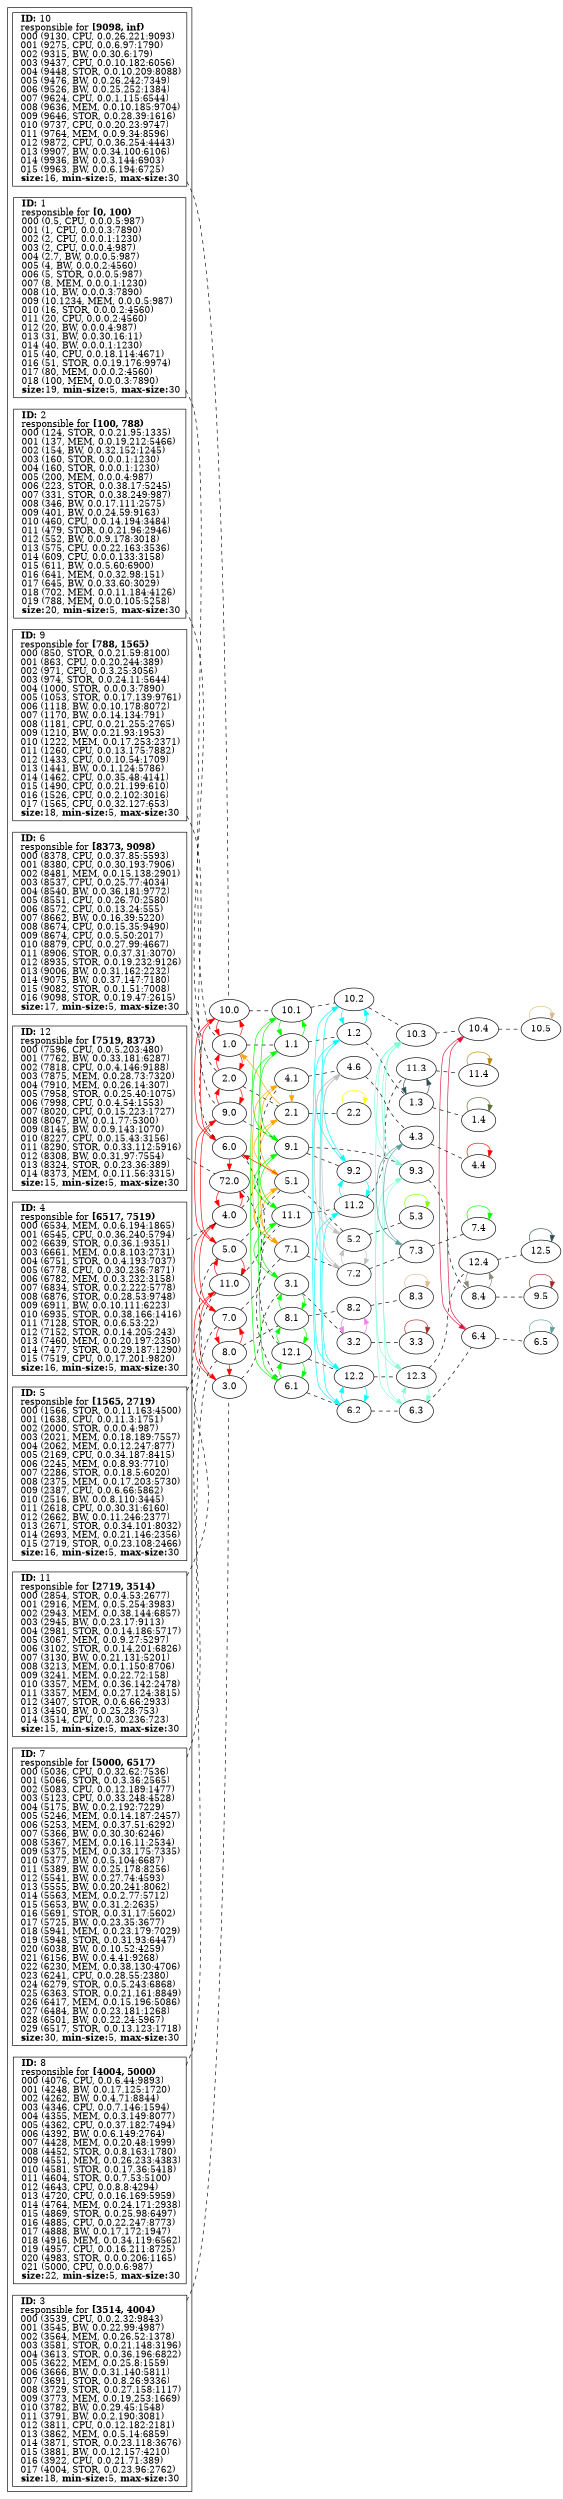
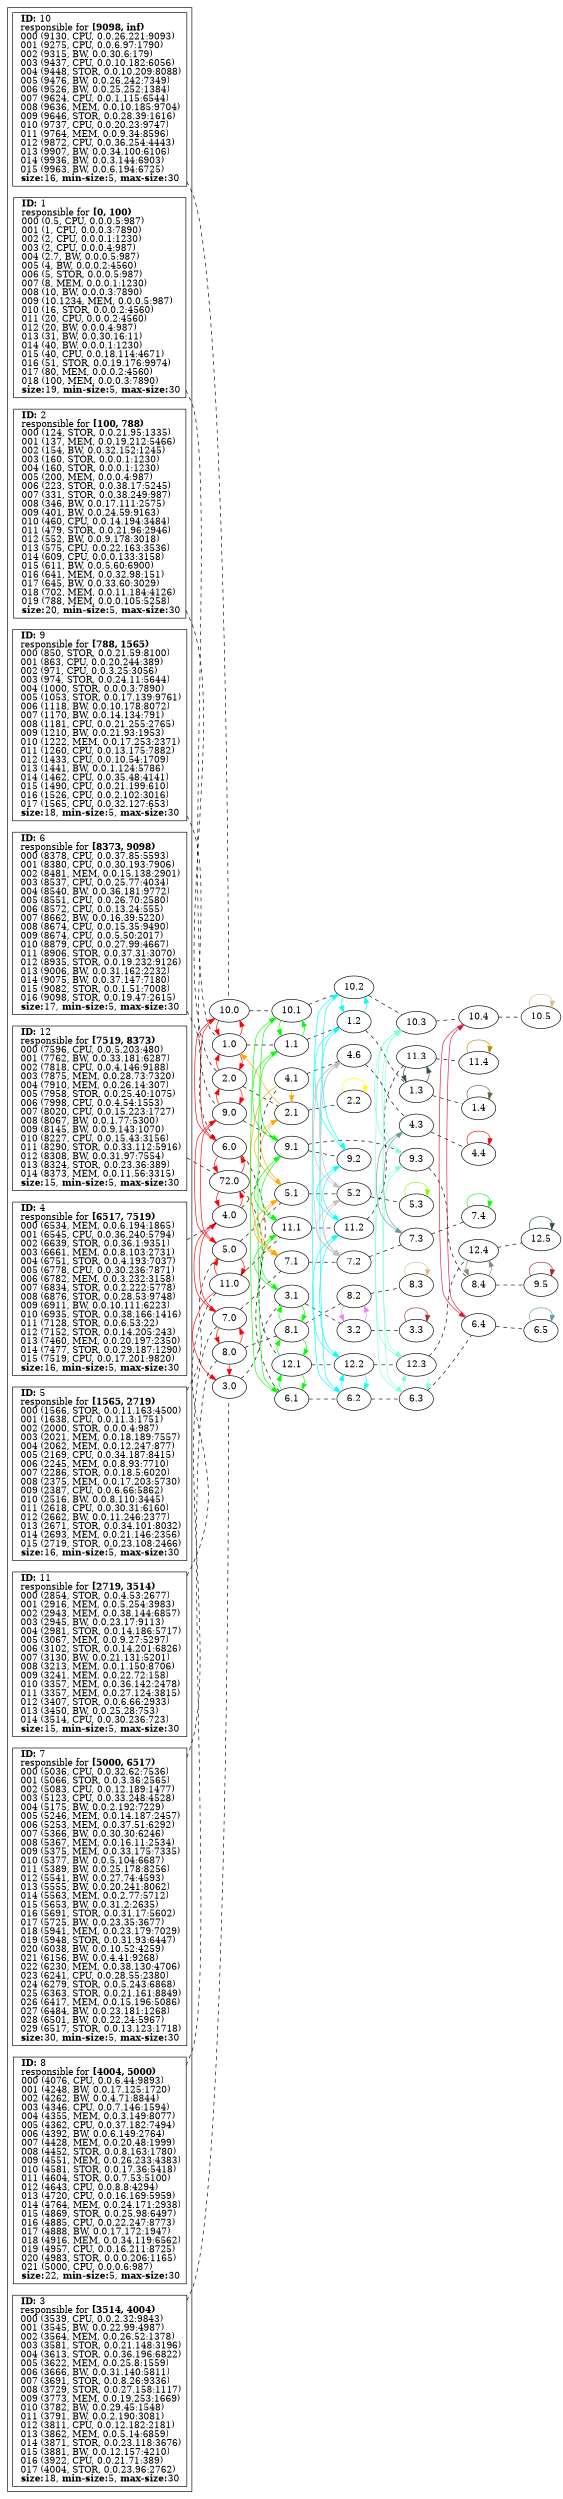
(264, 1166) -> (244, 1167)
(252, 1168) -> none
(196, 1315) -> none
